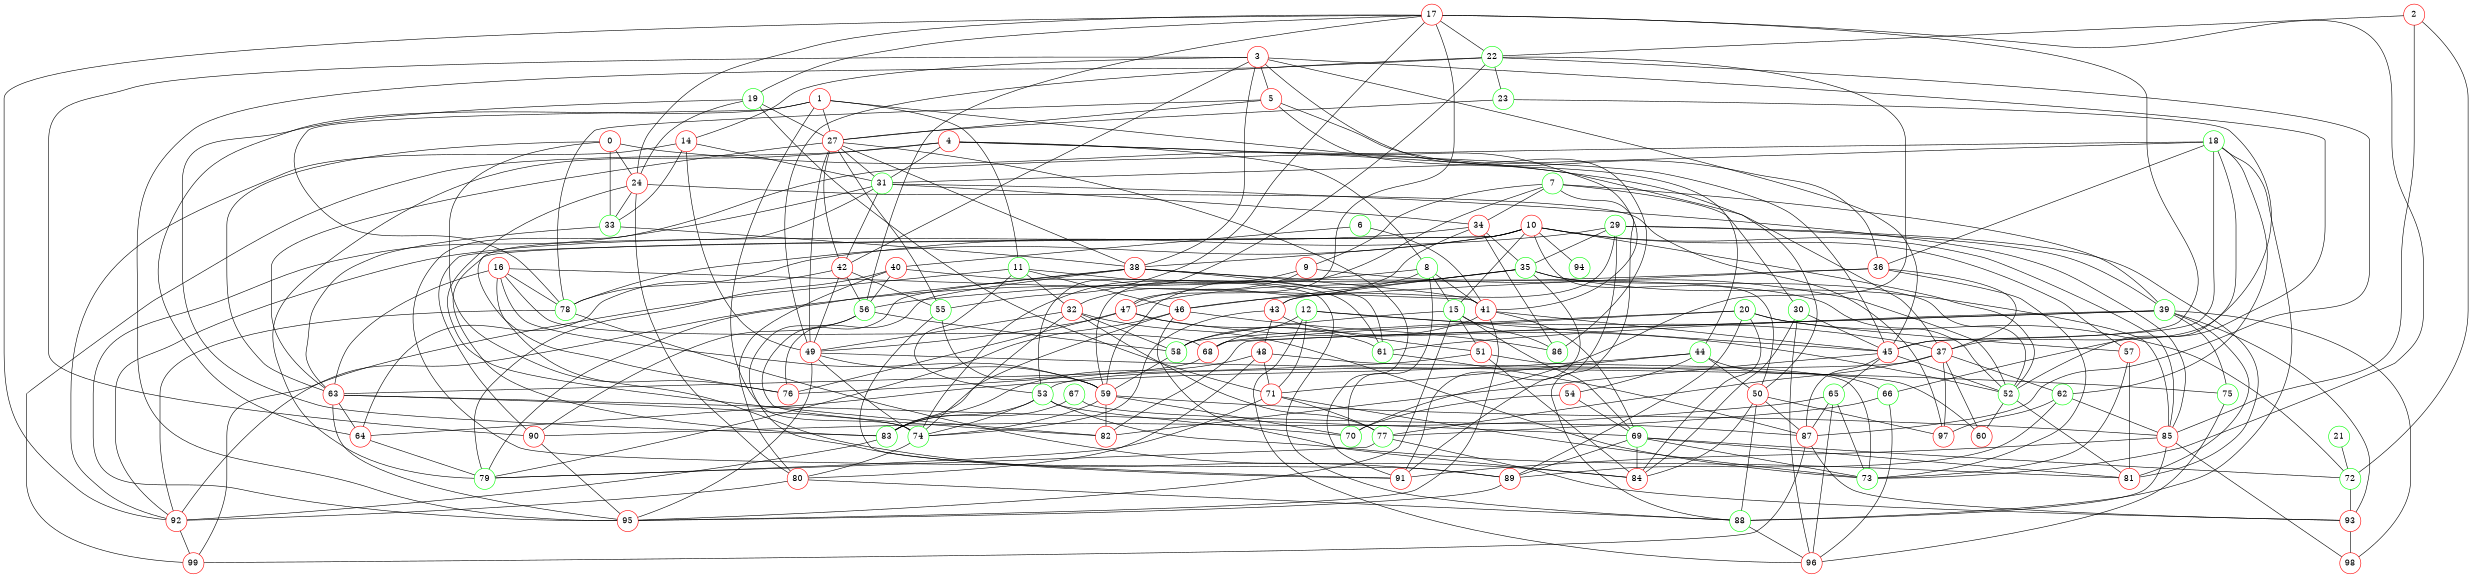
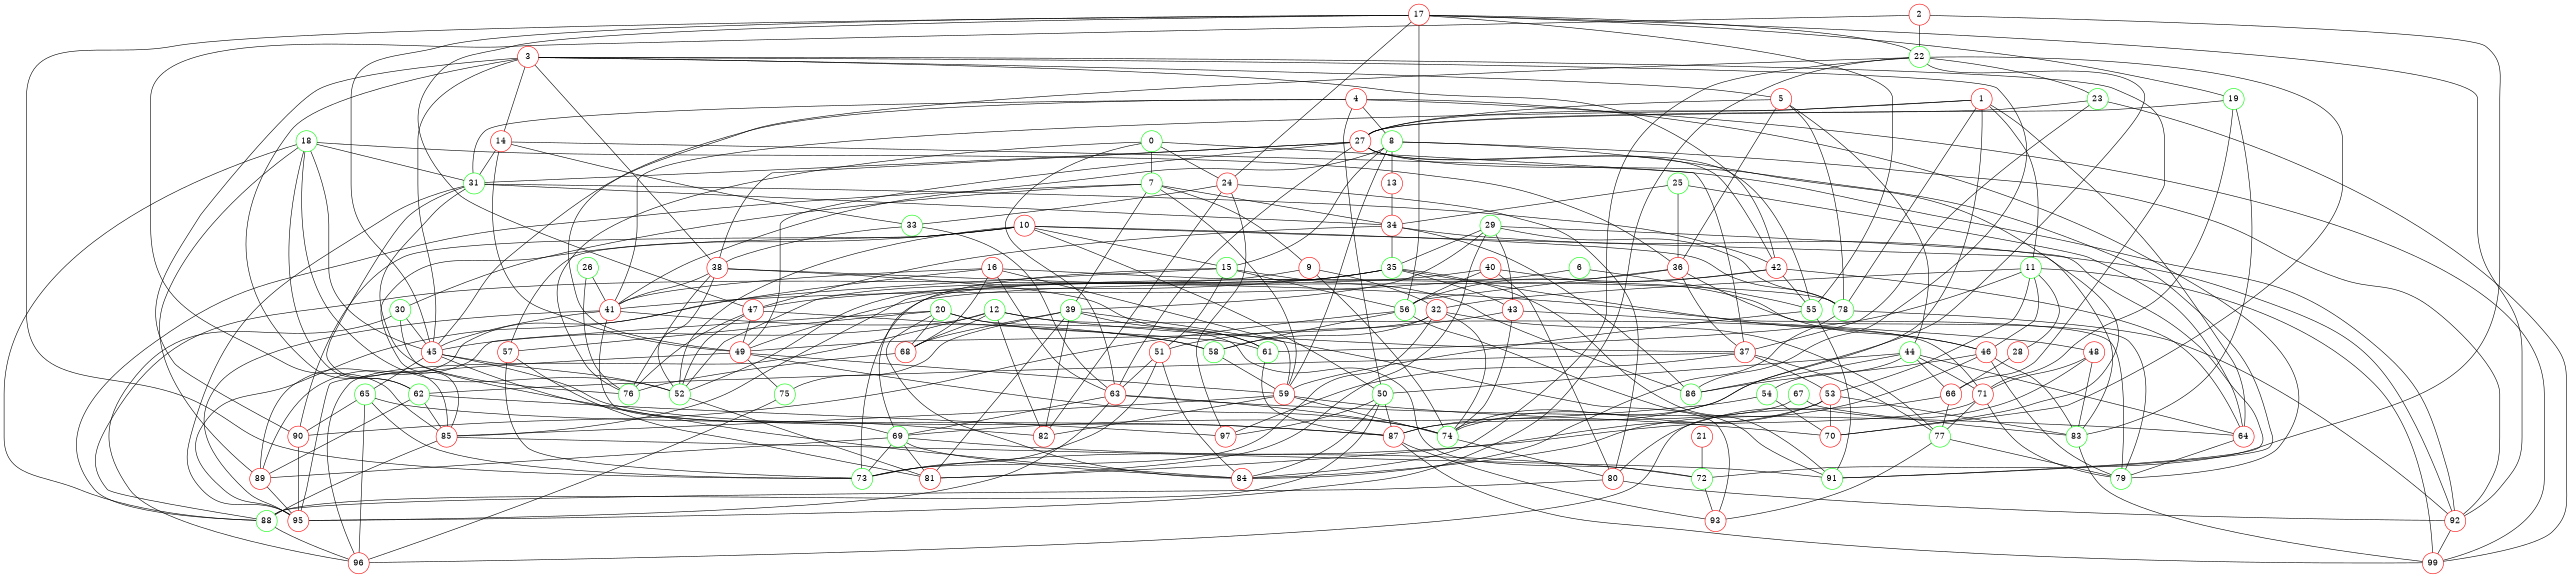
(676, 127) -> none
(610, 141) -> (1152, 141)
(610, 183) -> (1152, 166)
none -> (1392, 183)
none -> (1678, 183)
none -> (258, 187)
(1289, 224) -> (1607, 262)
(1128, 246) -> (1744, 294)
(1277, 257) -> none
none -> (588, 268)
(1580, 268) -> none
none -> (2480, 272)
(1313, 322) -> (1344, 295)
none -> (2018, 352)
(771, 357) -> (1020, 379)
none -> (1820, 370)
(788, 394) -> (629, 394)
(1043, 394) -> (1830, 394)
(1570, 394) -> (1767, 394)
(1758, 394) -> (1383, 394)
(1888, 394) -> (1951, 394)
(1351, 437) -> (1830, 437)
(1982, 437) -> none
(2339, 437) -> (1702, 437)
(1401, 479) -> (1832, 479)
(533, 491) -> (2236, 532)
(2350, 563) -> none
